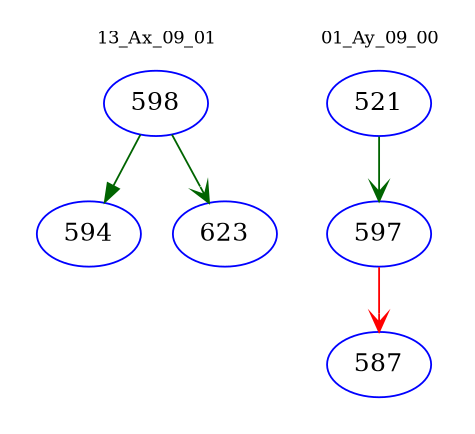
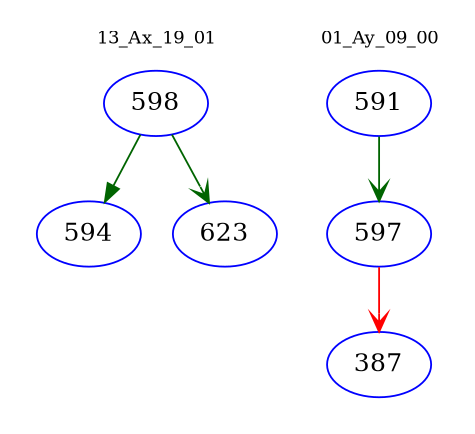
(157, 39) -> (157, 39)
(379, 103) -> (379, 103)
(379, 365) -> (379, 365)
